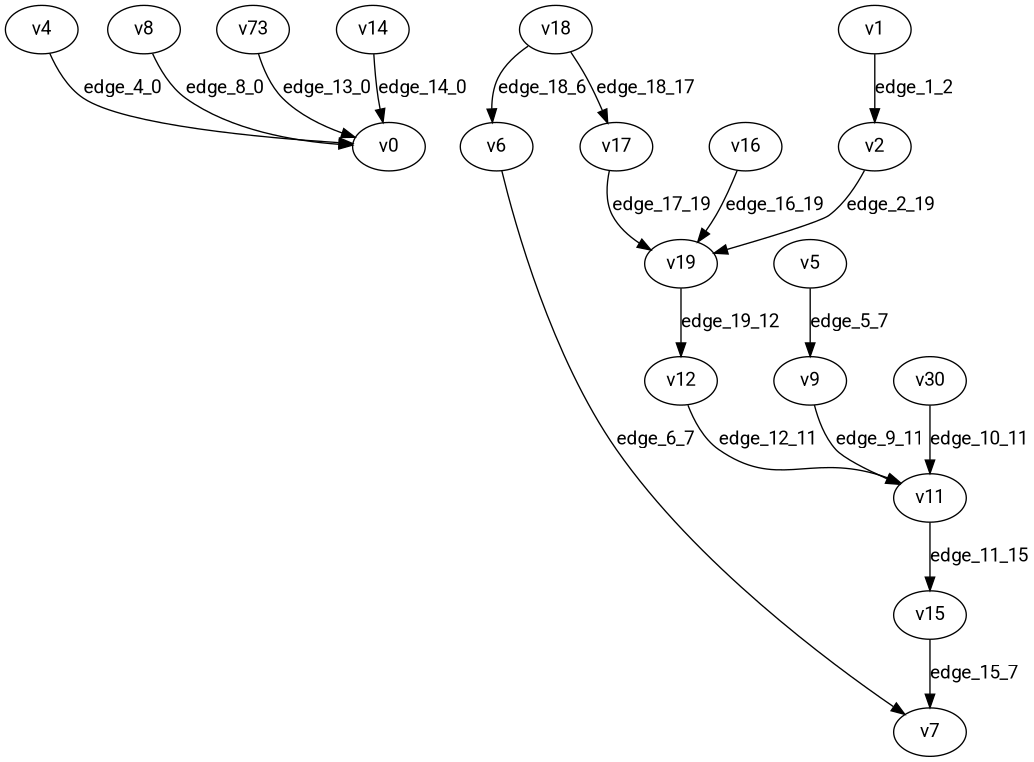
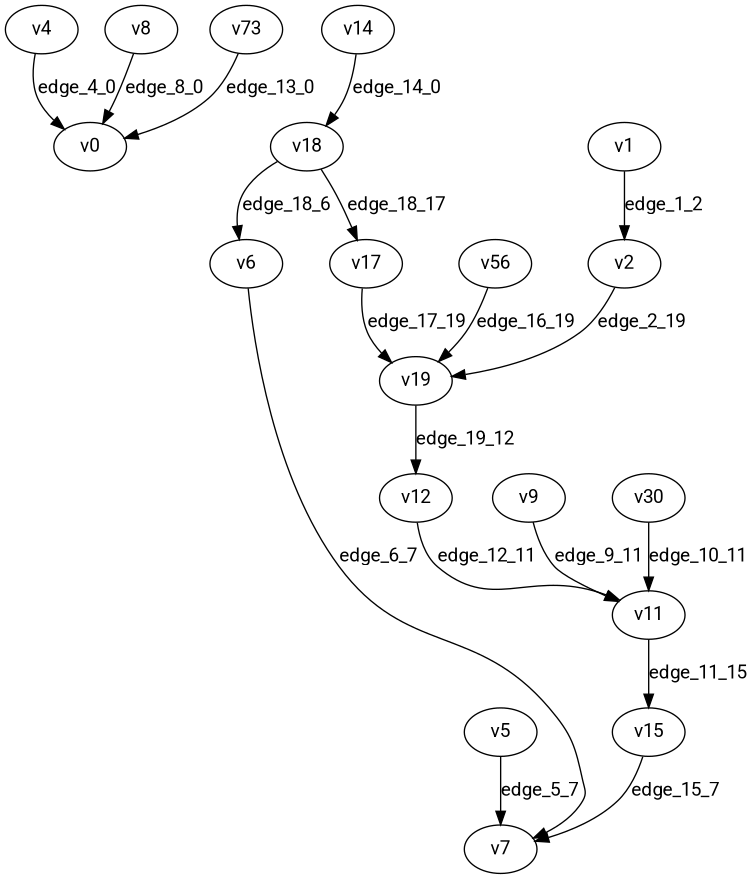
(376, 82) -> (349, 86)
(746, 147) -> (495, 264)
(810, 316) -> (501, 784)
